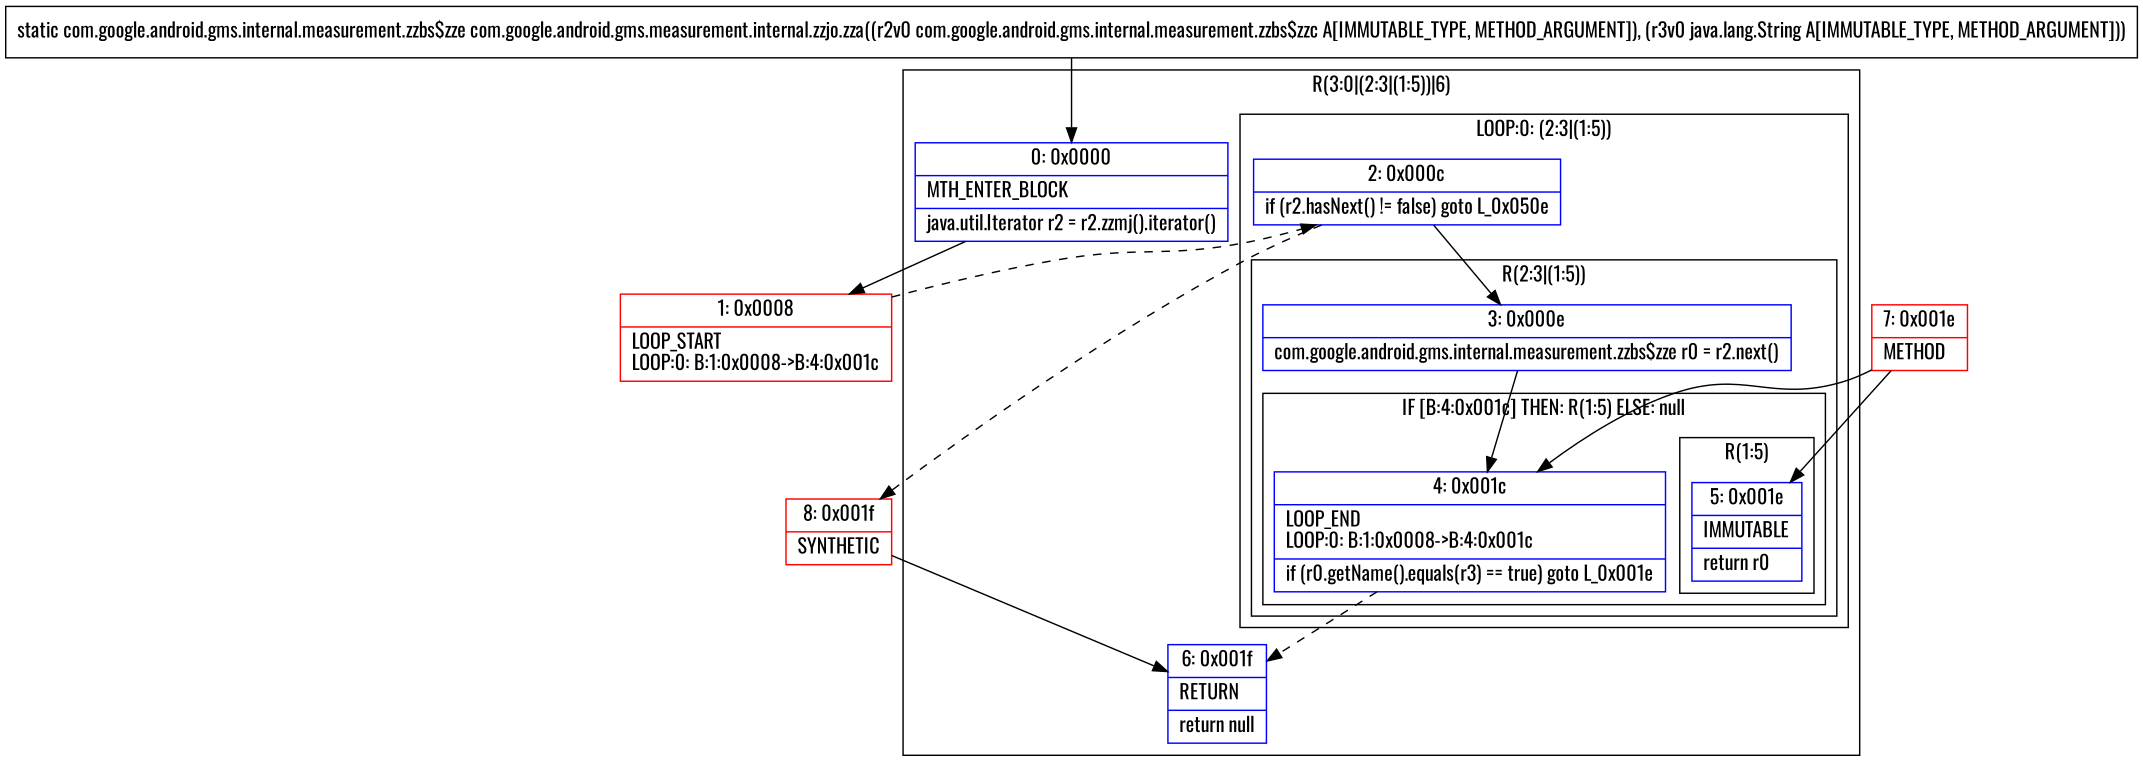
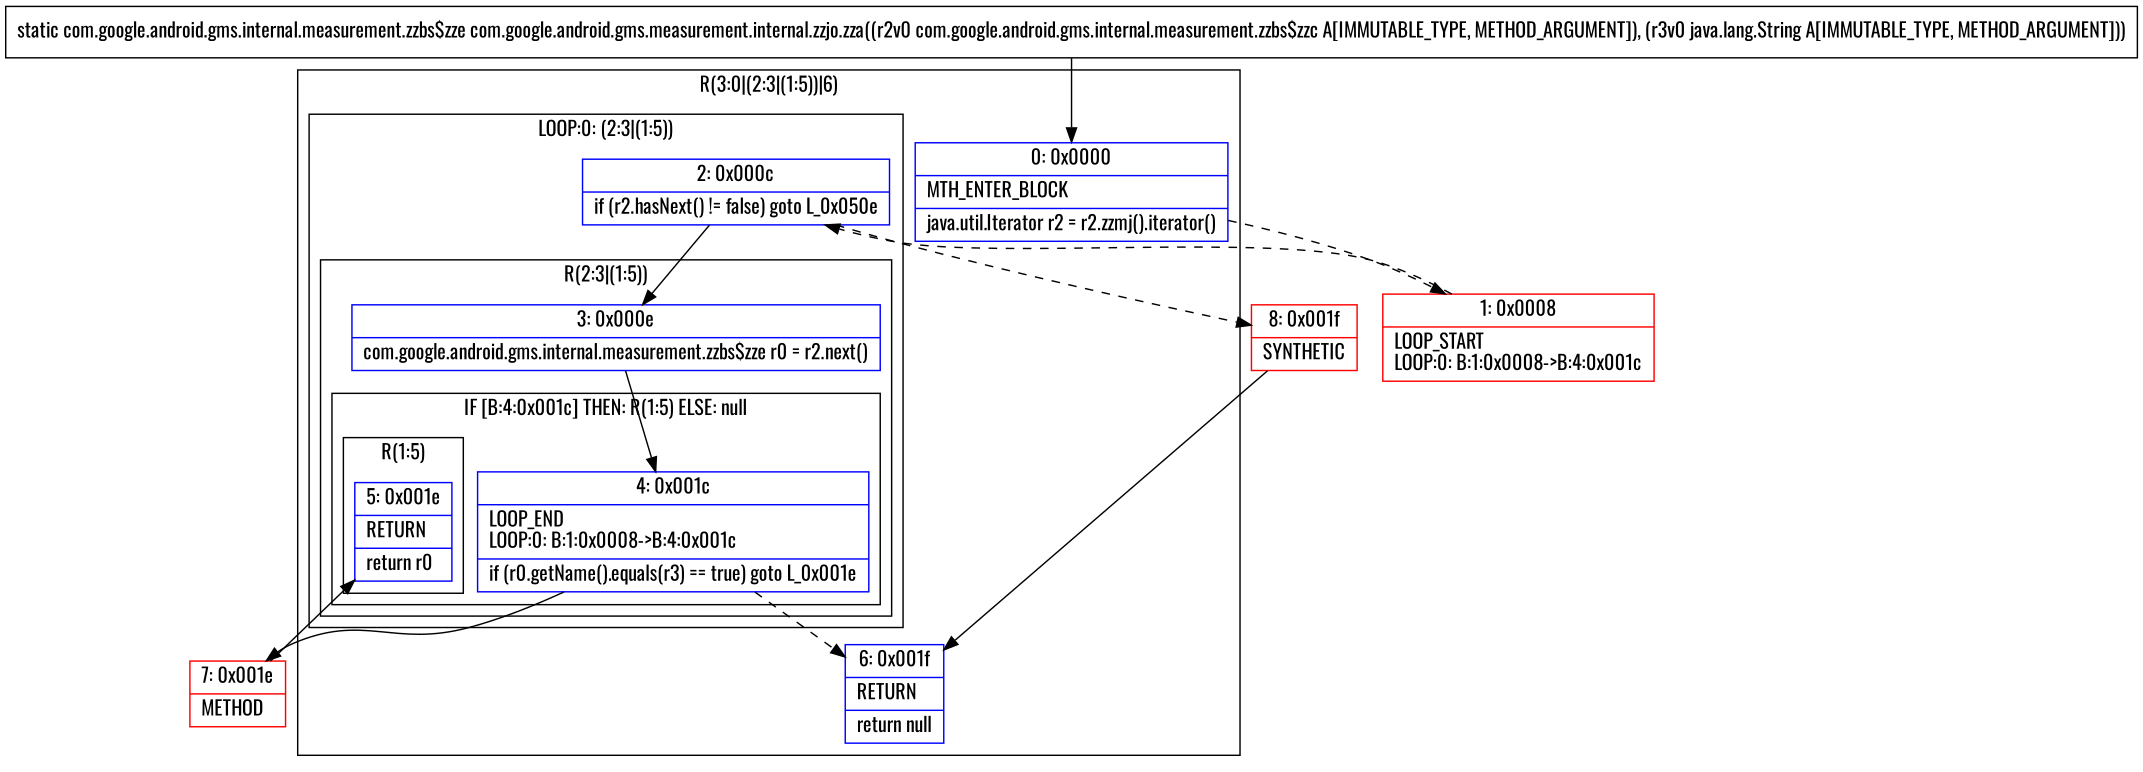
(914, 265) -> (1317, 243)
(1720, 384) -> (422, 634)
(1747, 531) -> (397, 531)
